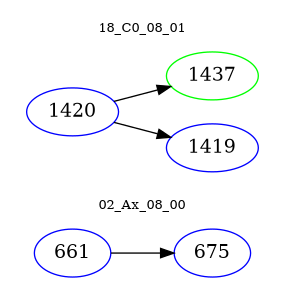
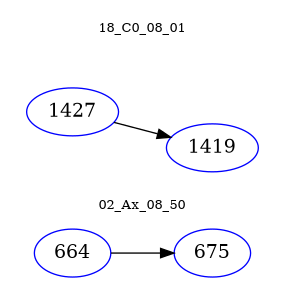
(212, 76) -> none
(73, 112) -> (73, 112)
(142, 206) -> (142, 206)
(73, 253) -> (73, 253)
